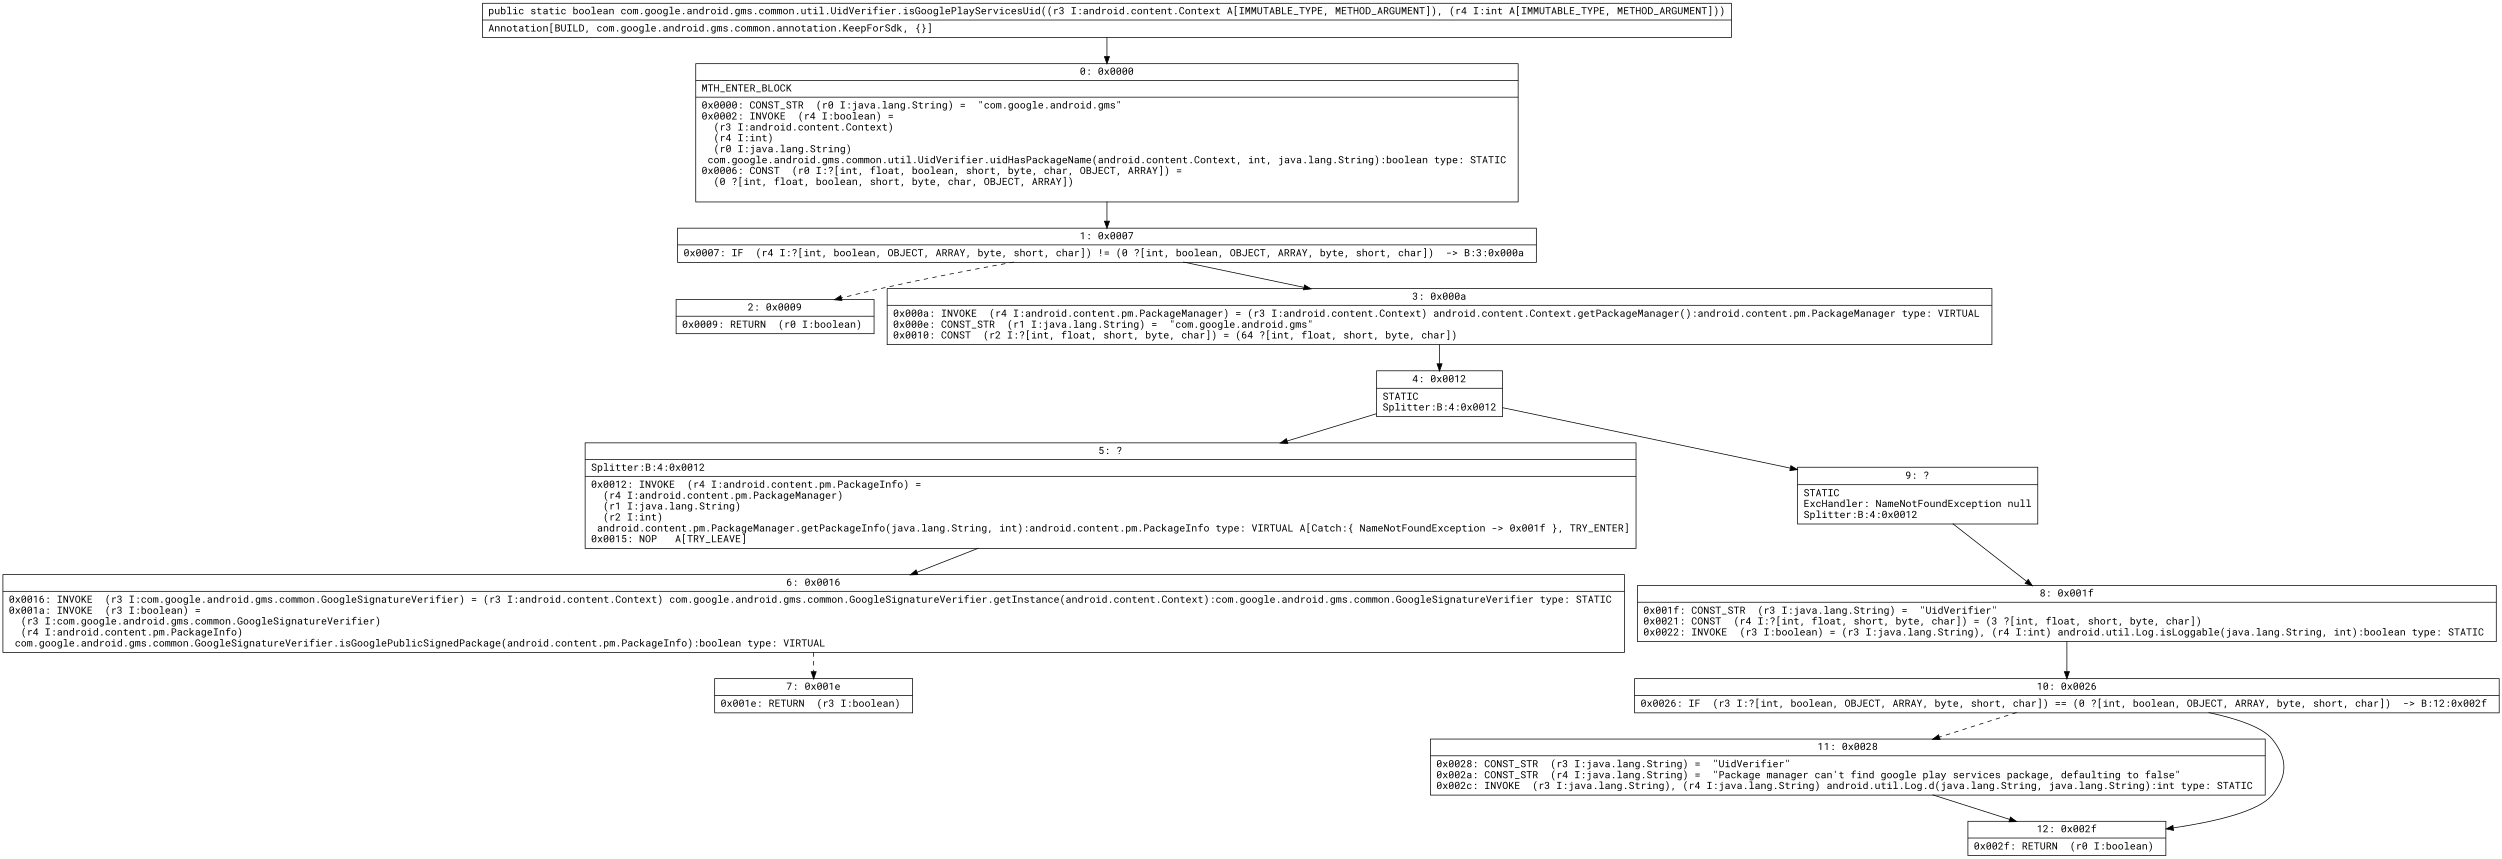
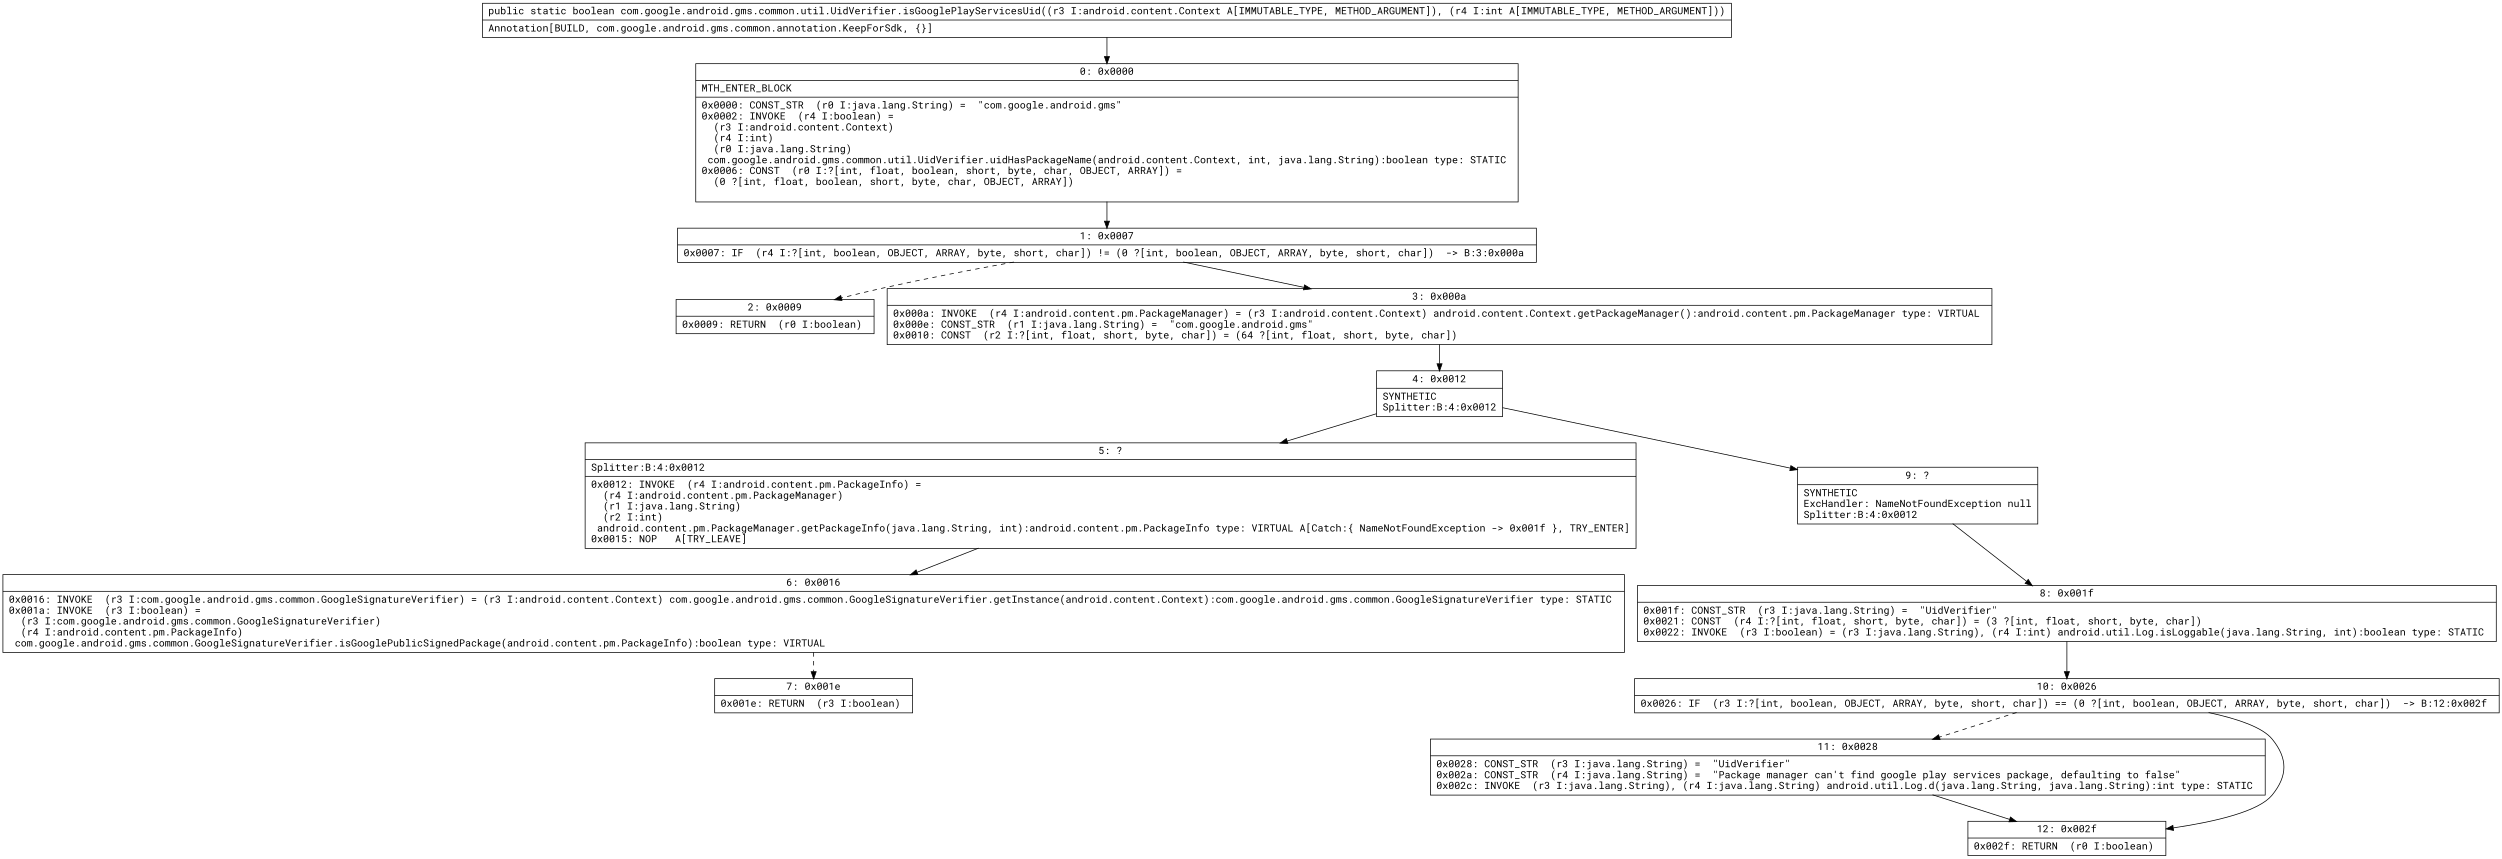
(1401, 397) -> (1410, 397)
(1822, 493) -> (1831, 493)
